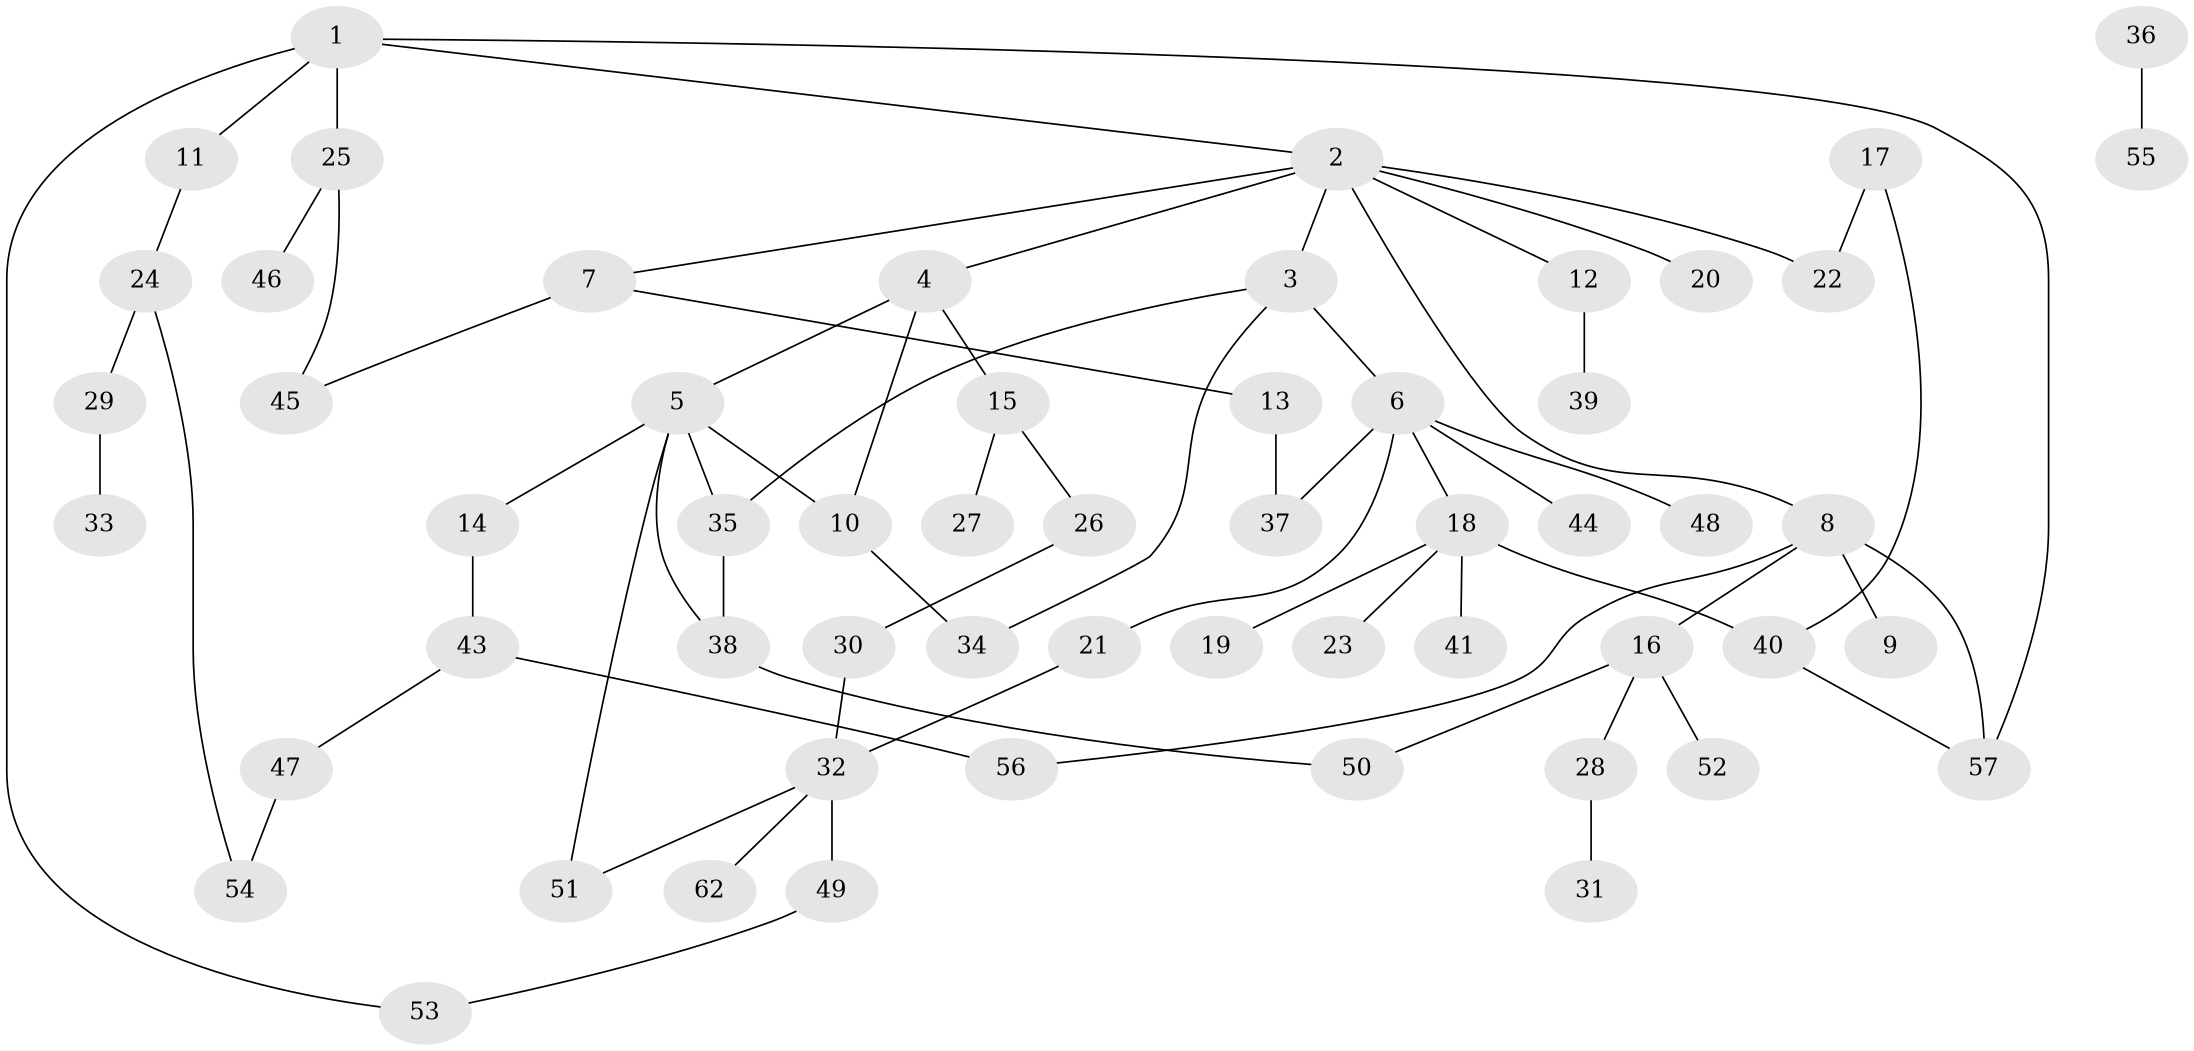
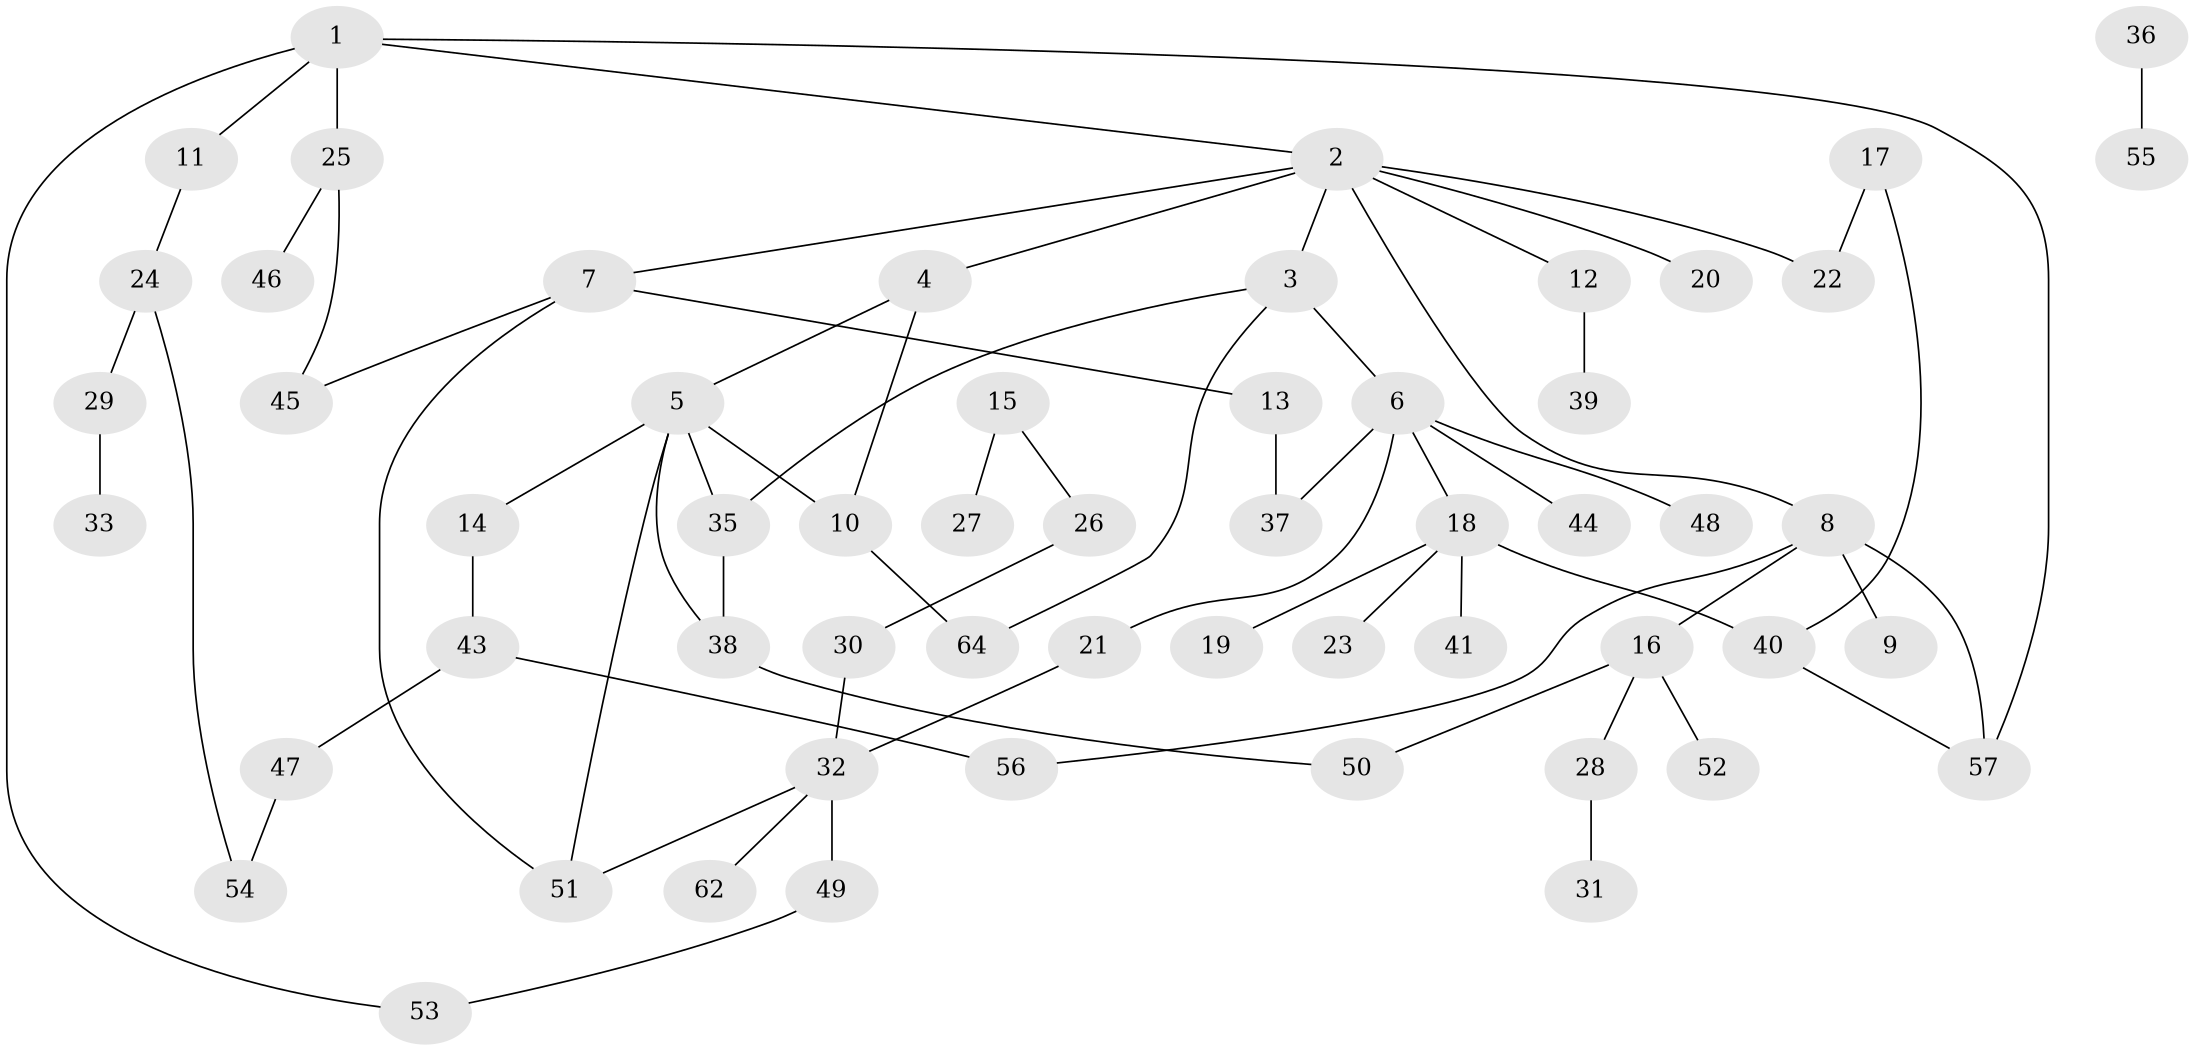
(960, 336) -> none
none -> (380, 578)
(973, 647) -> (973, 647)
